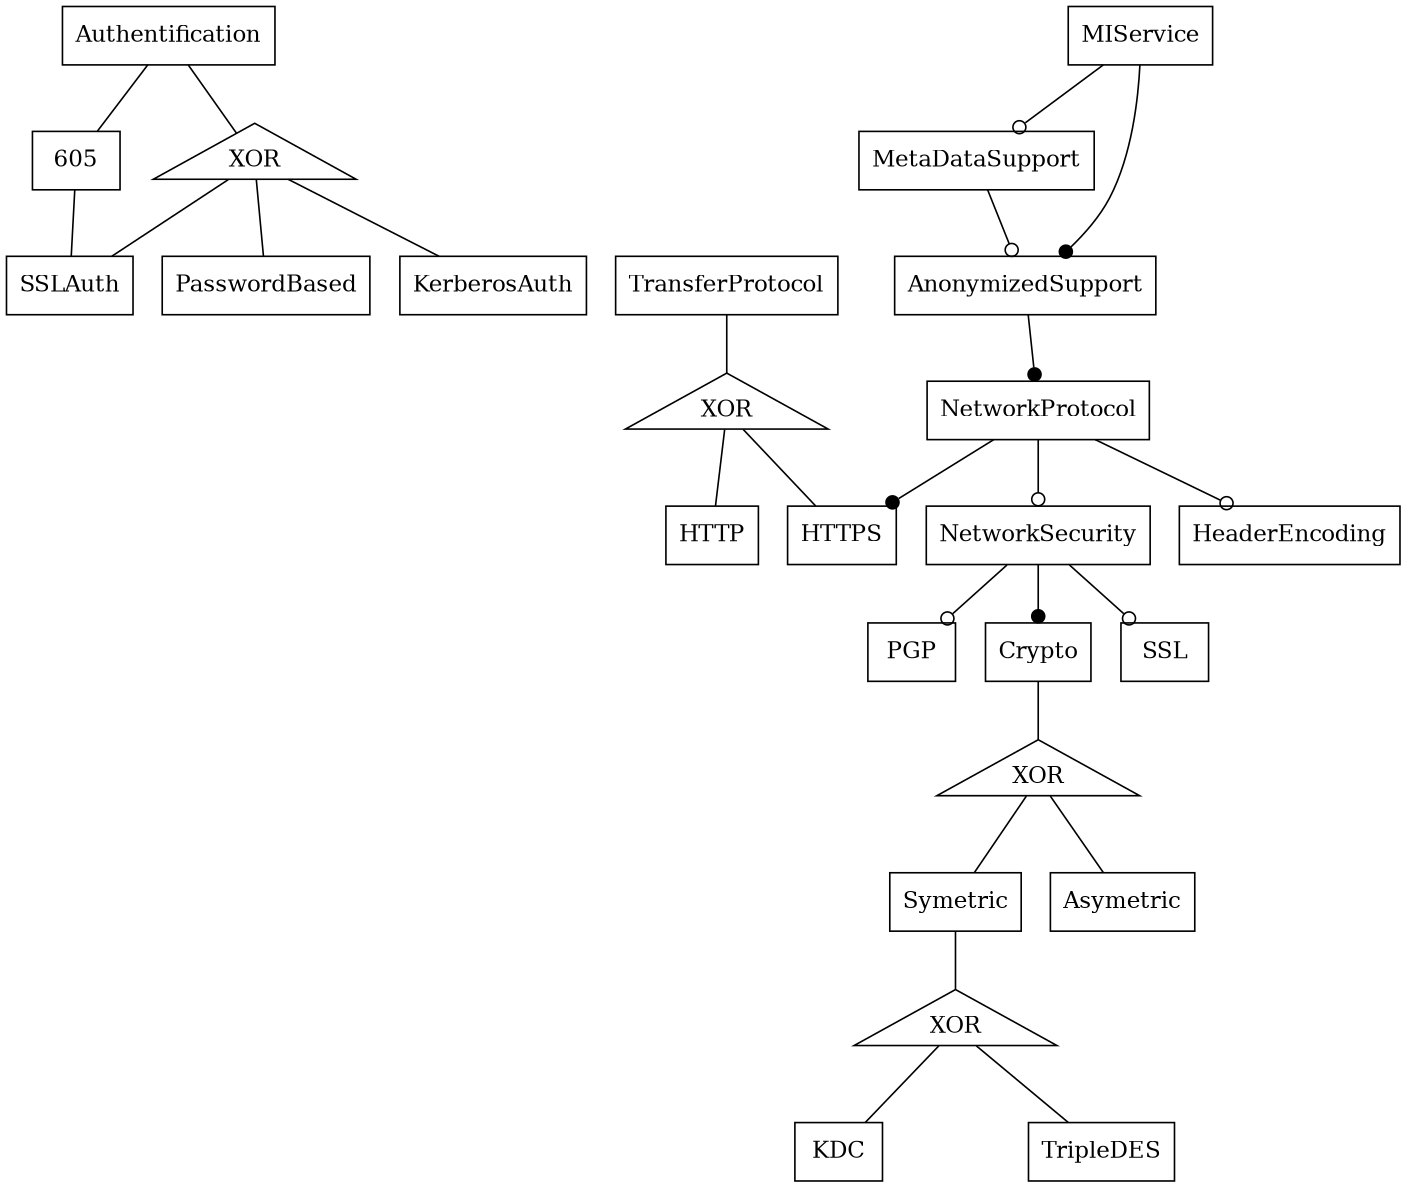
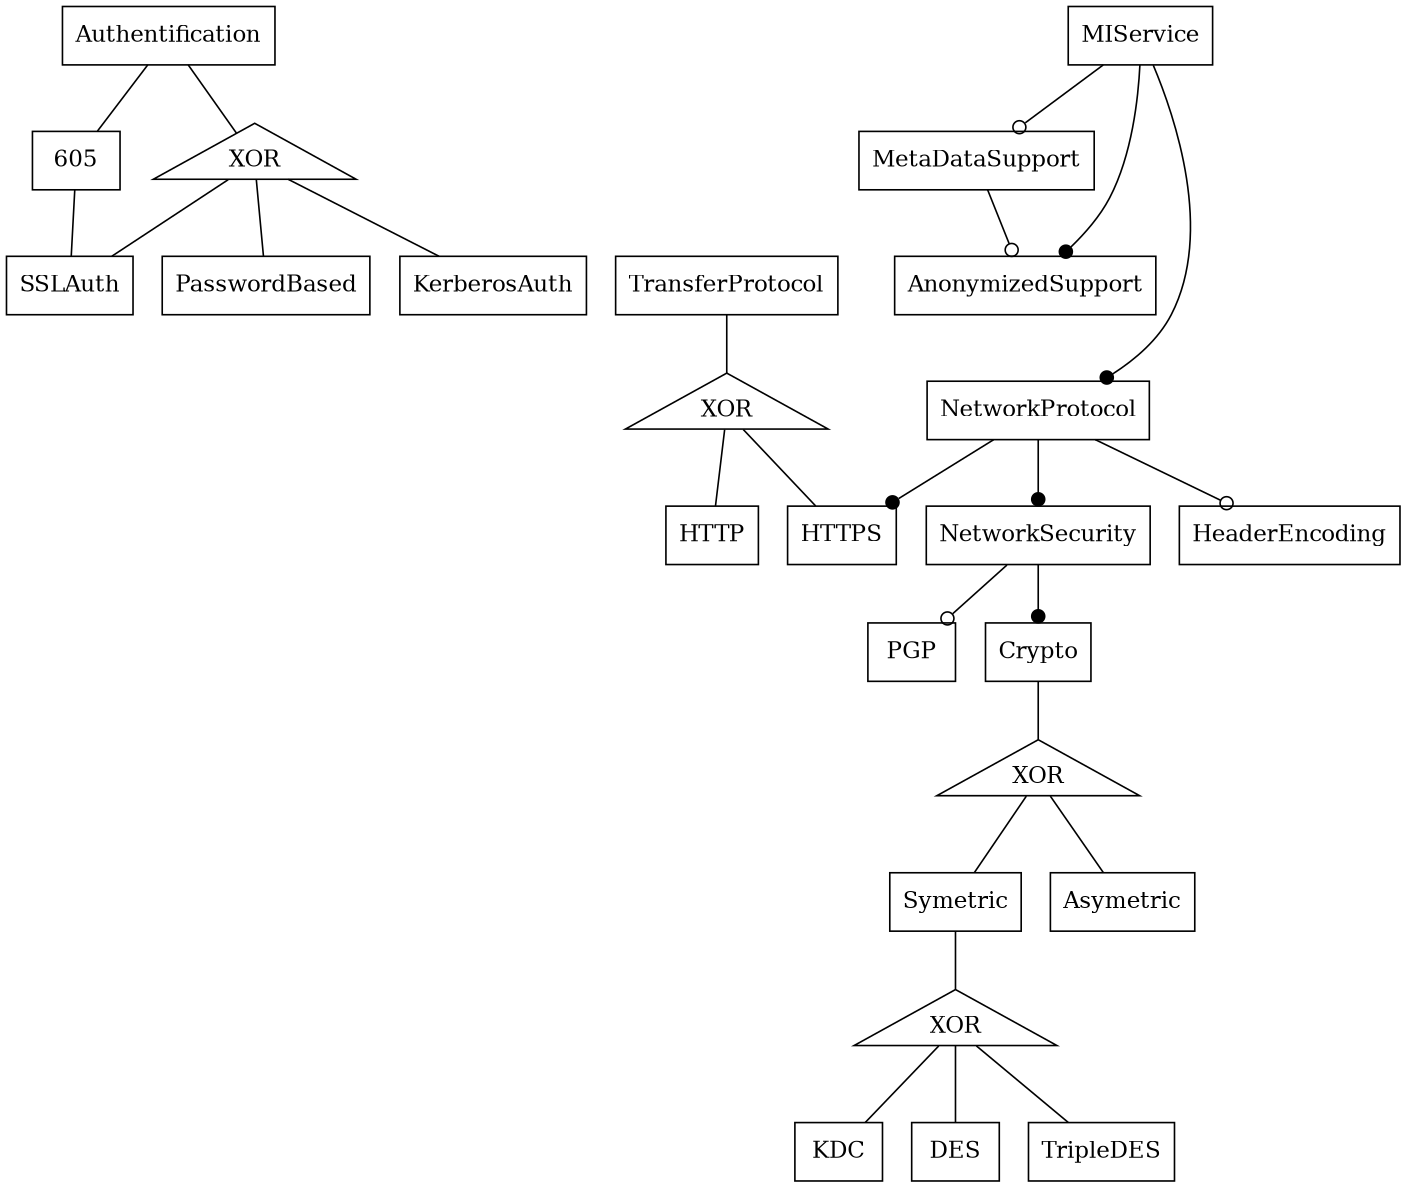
(1031, 341) -> (1190, 231)
(1038, 466) -> (1038, 466)
(1165, 652) -> none
none -> (955, 1152)
